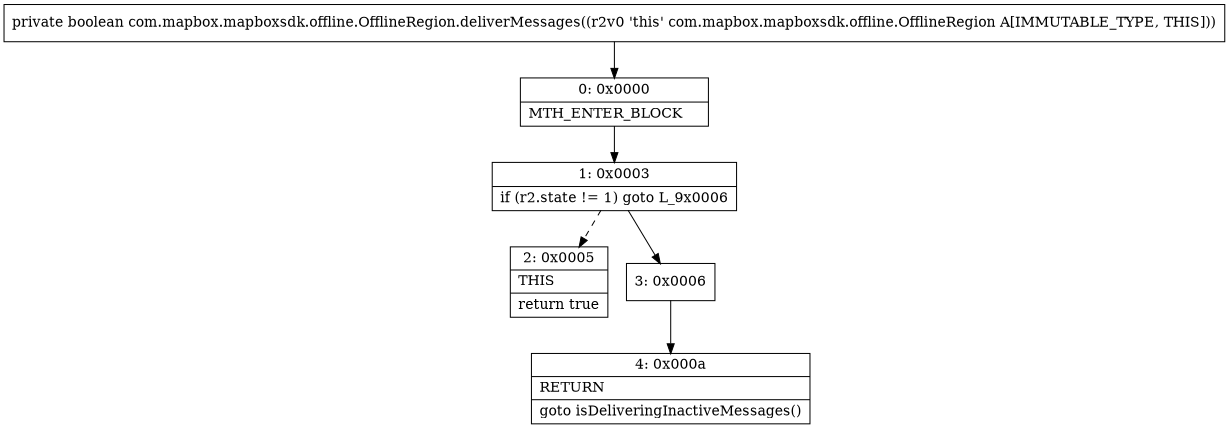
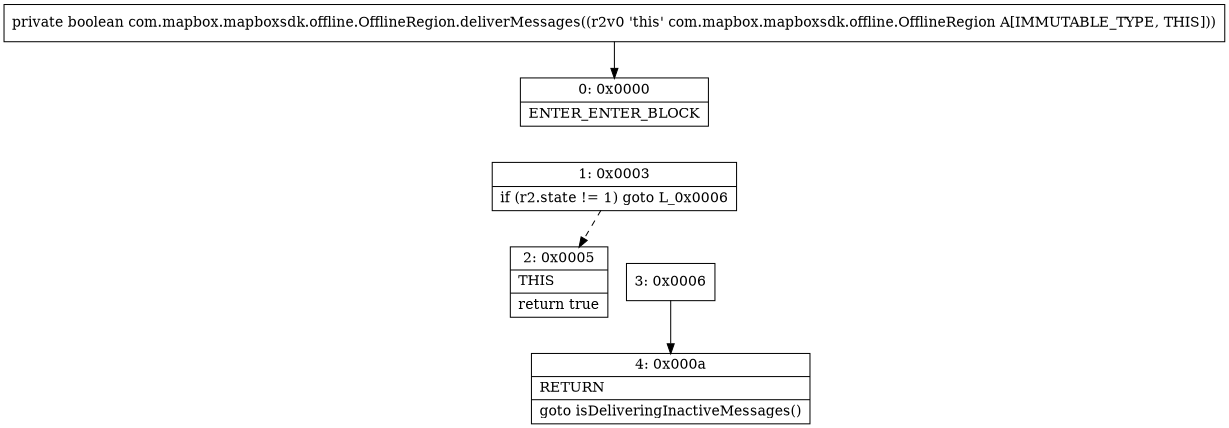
(606, 114) -> (614, 114)
(614, 139) -> none
(614, 198) -> (614, 198)
(642, 233) -> none
